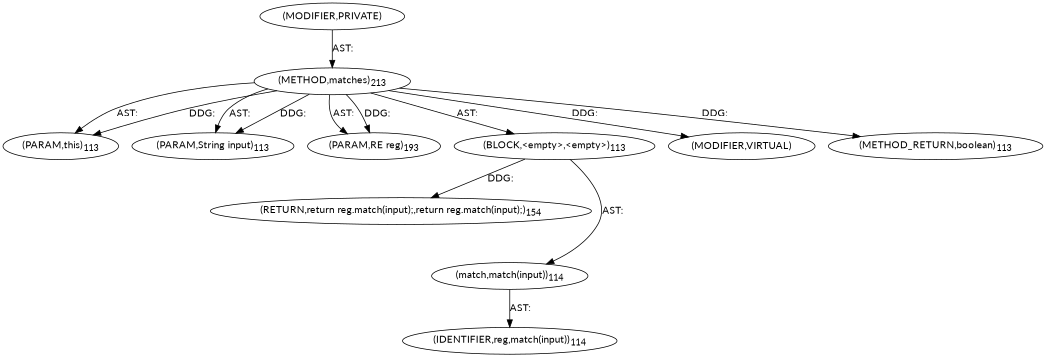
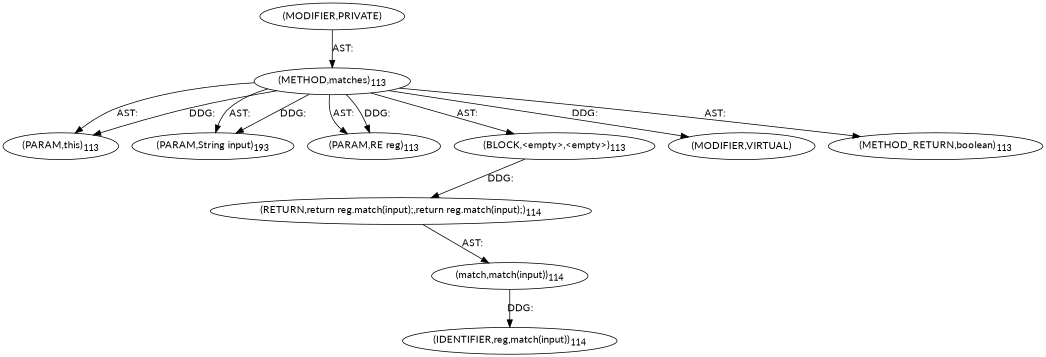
(379, 80) -> (379, 80)
(717, 114) -> (717, 114)
(261, 145) -> (261, 145)
(411, 145) -> (411, 145)
(534, 210) -> (534, 210)
(601, 216) -> (452, 242)
(522, 308) -> (522, 308)
